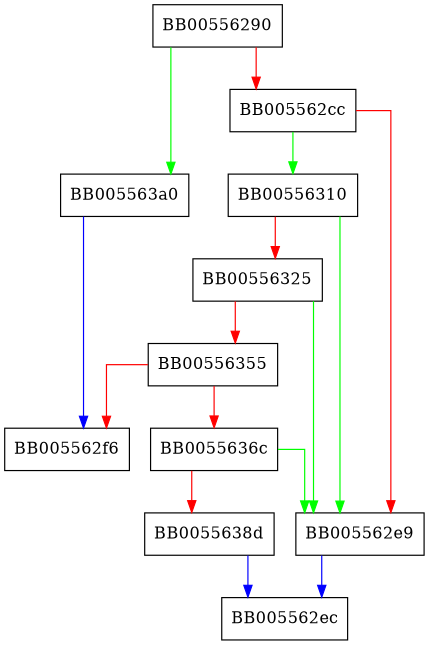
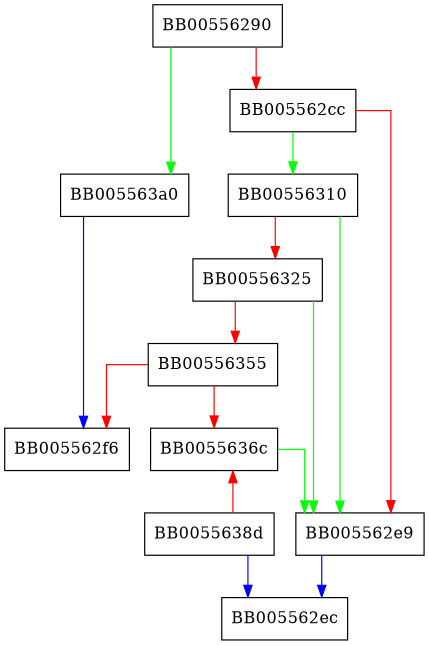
(192, 486) -> (233, 498)
